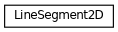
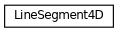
(59, 16) -> (59, 16)
